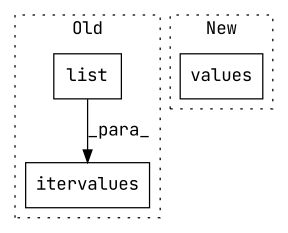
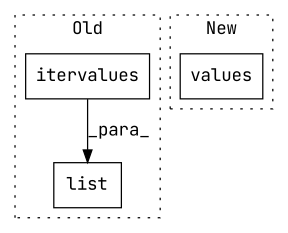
(88, 124) -> (88, 124)
